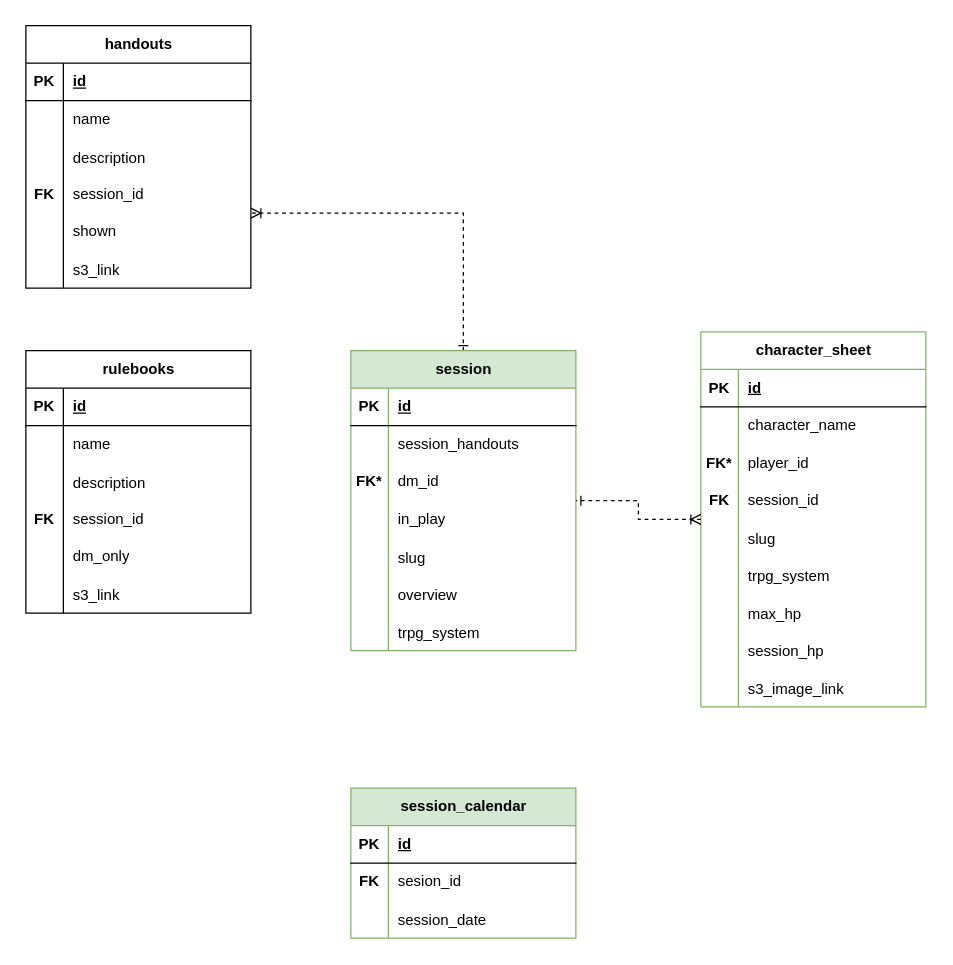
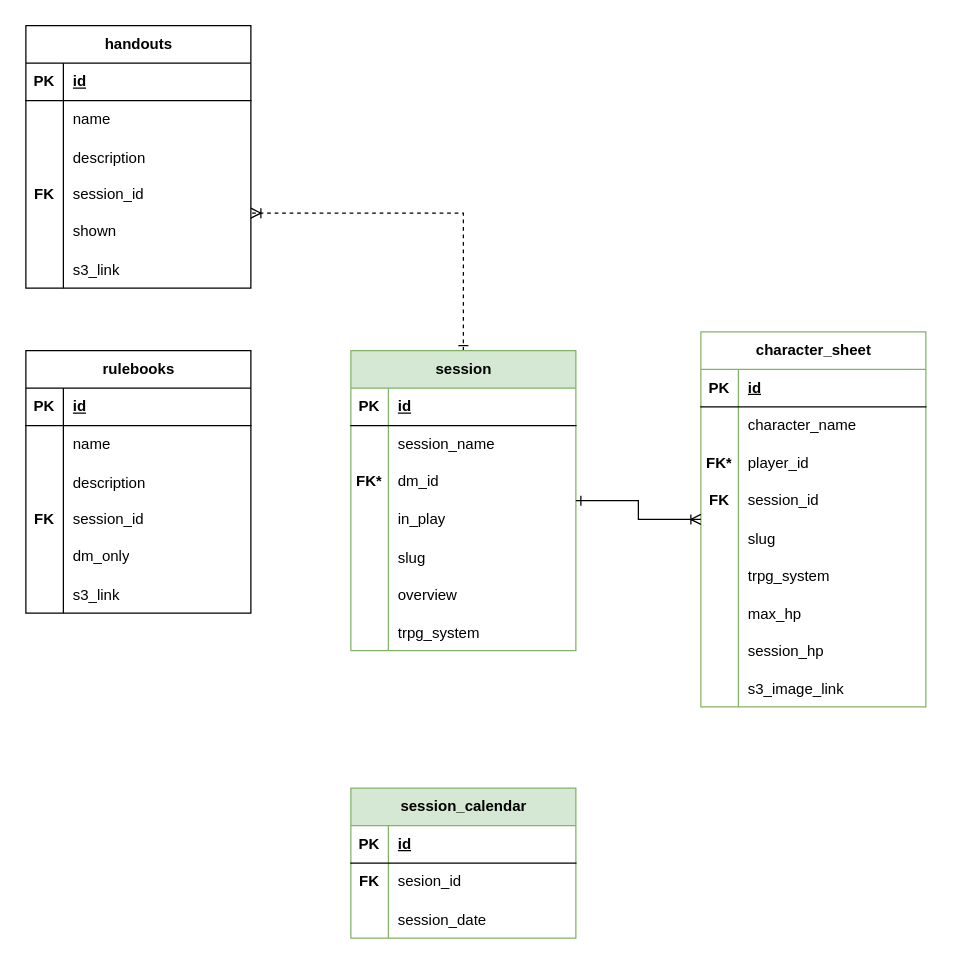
(463, 444) -> (447, 444)
(638, 510) -> (638, 510)
